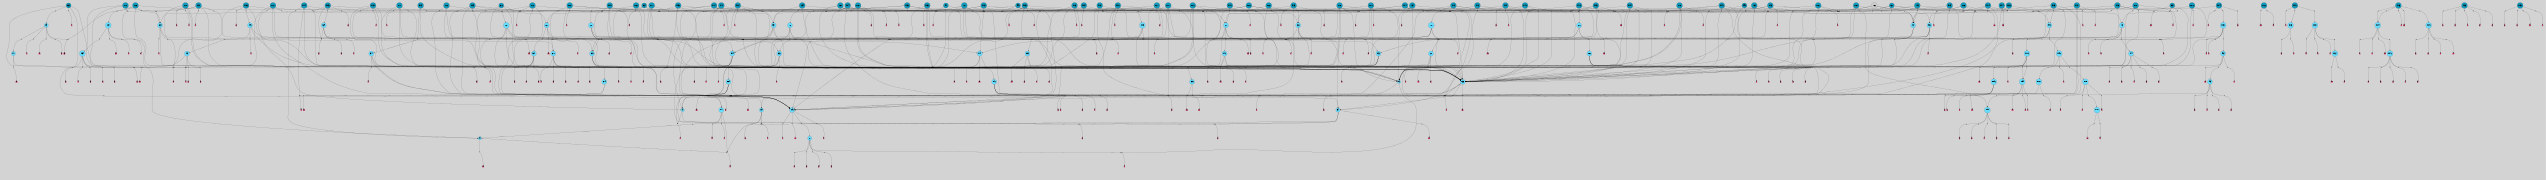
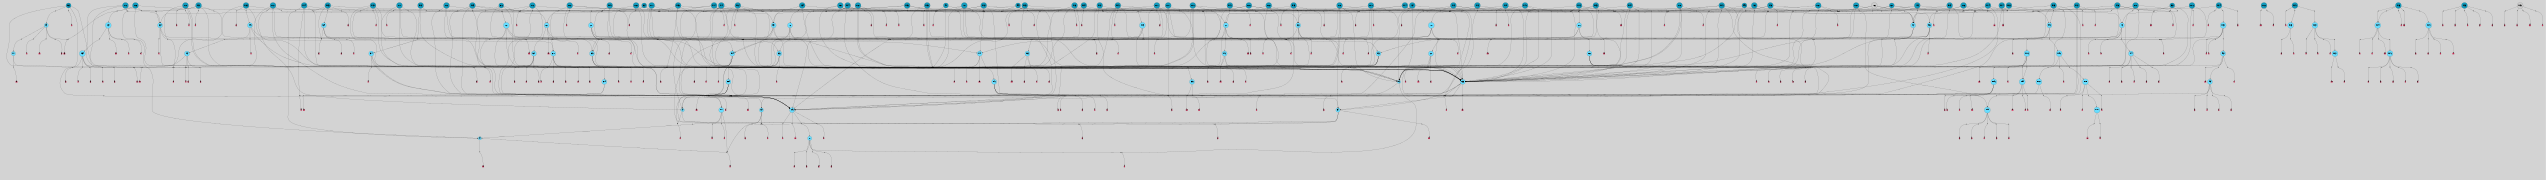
(2520, 5) -> (2520, 5)
